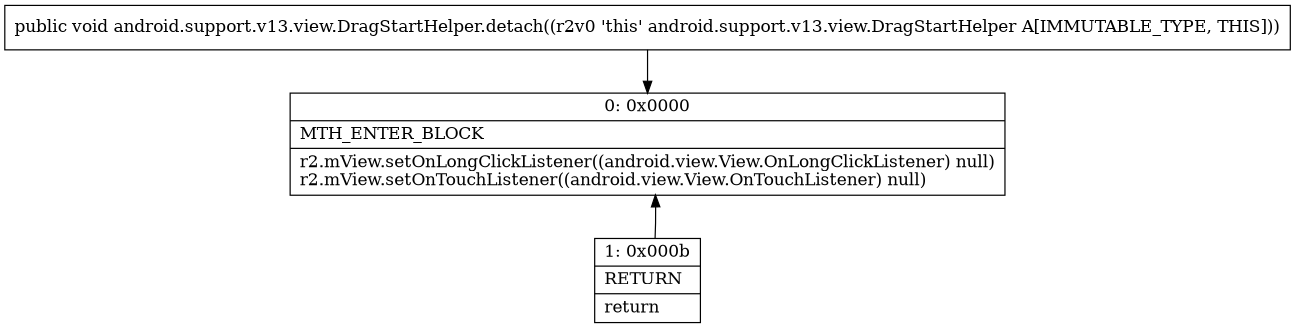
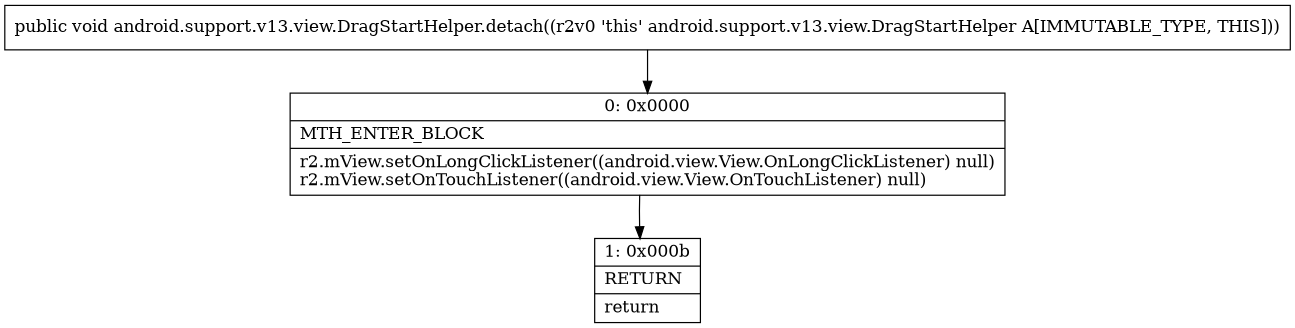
(656, 223) -> (639, 211)
